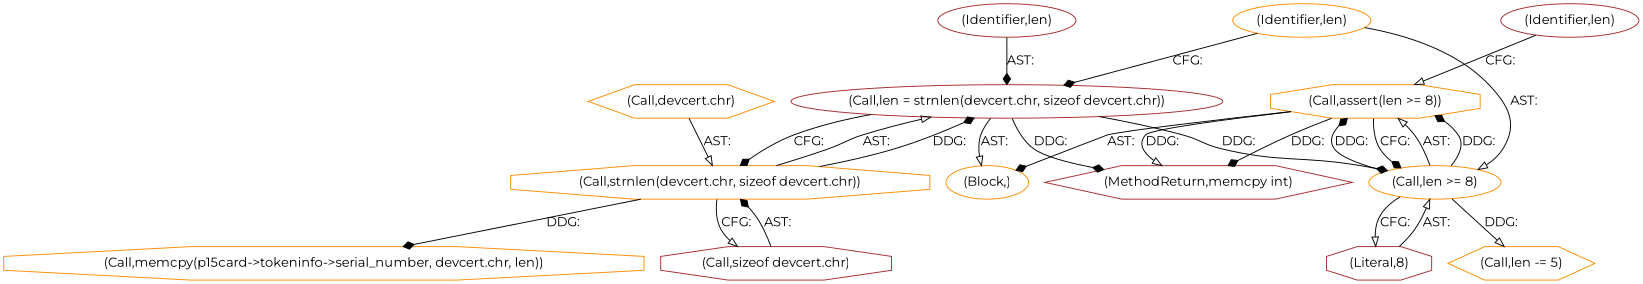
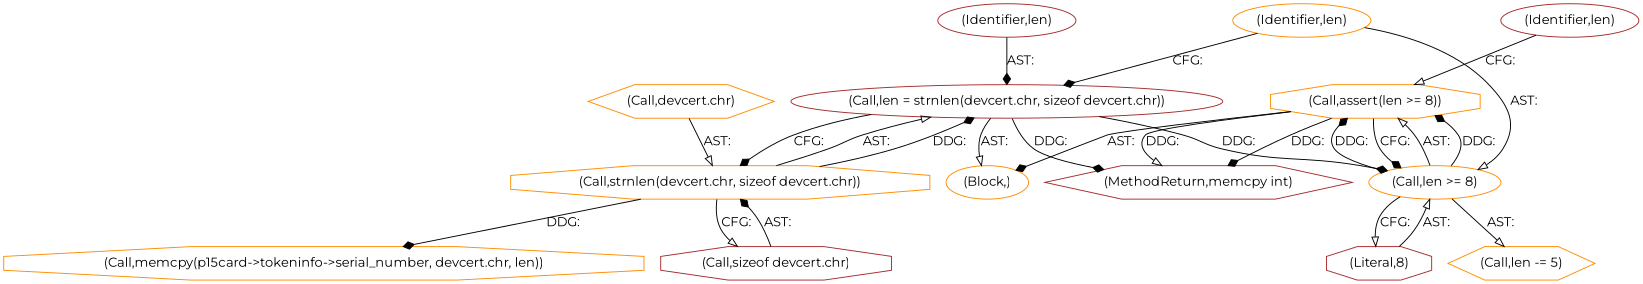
(1503, 223) -> (1503, 223)
